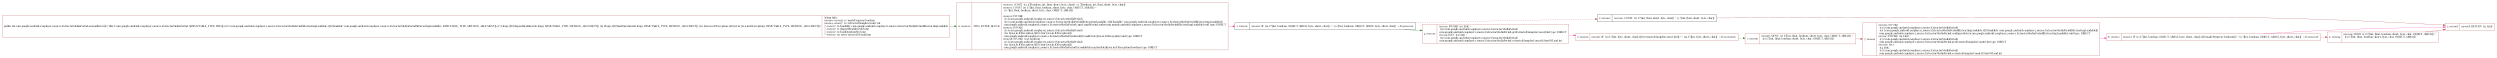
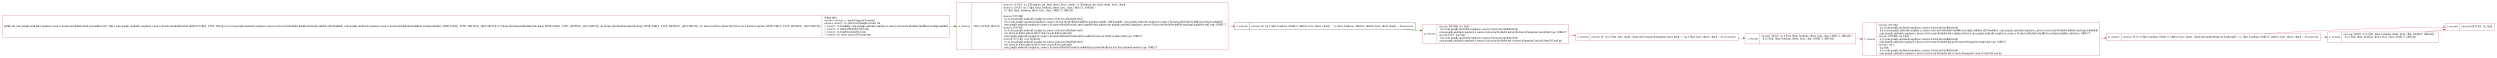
(1657, 18) -> none
